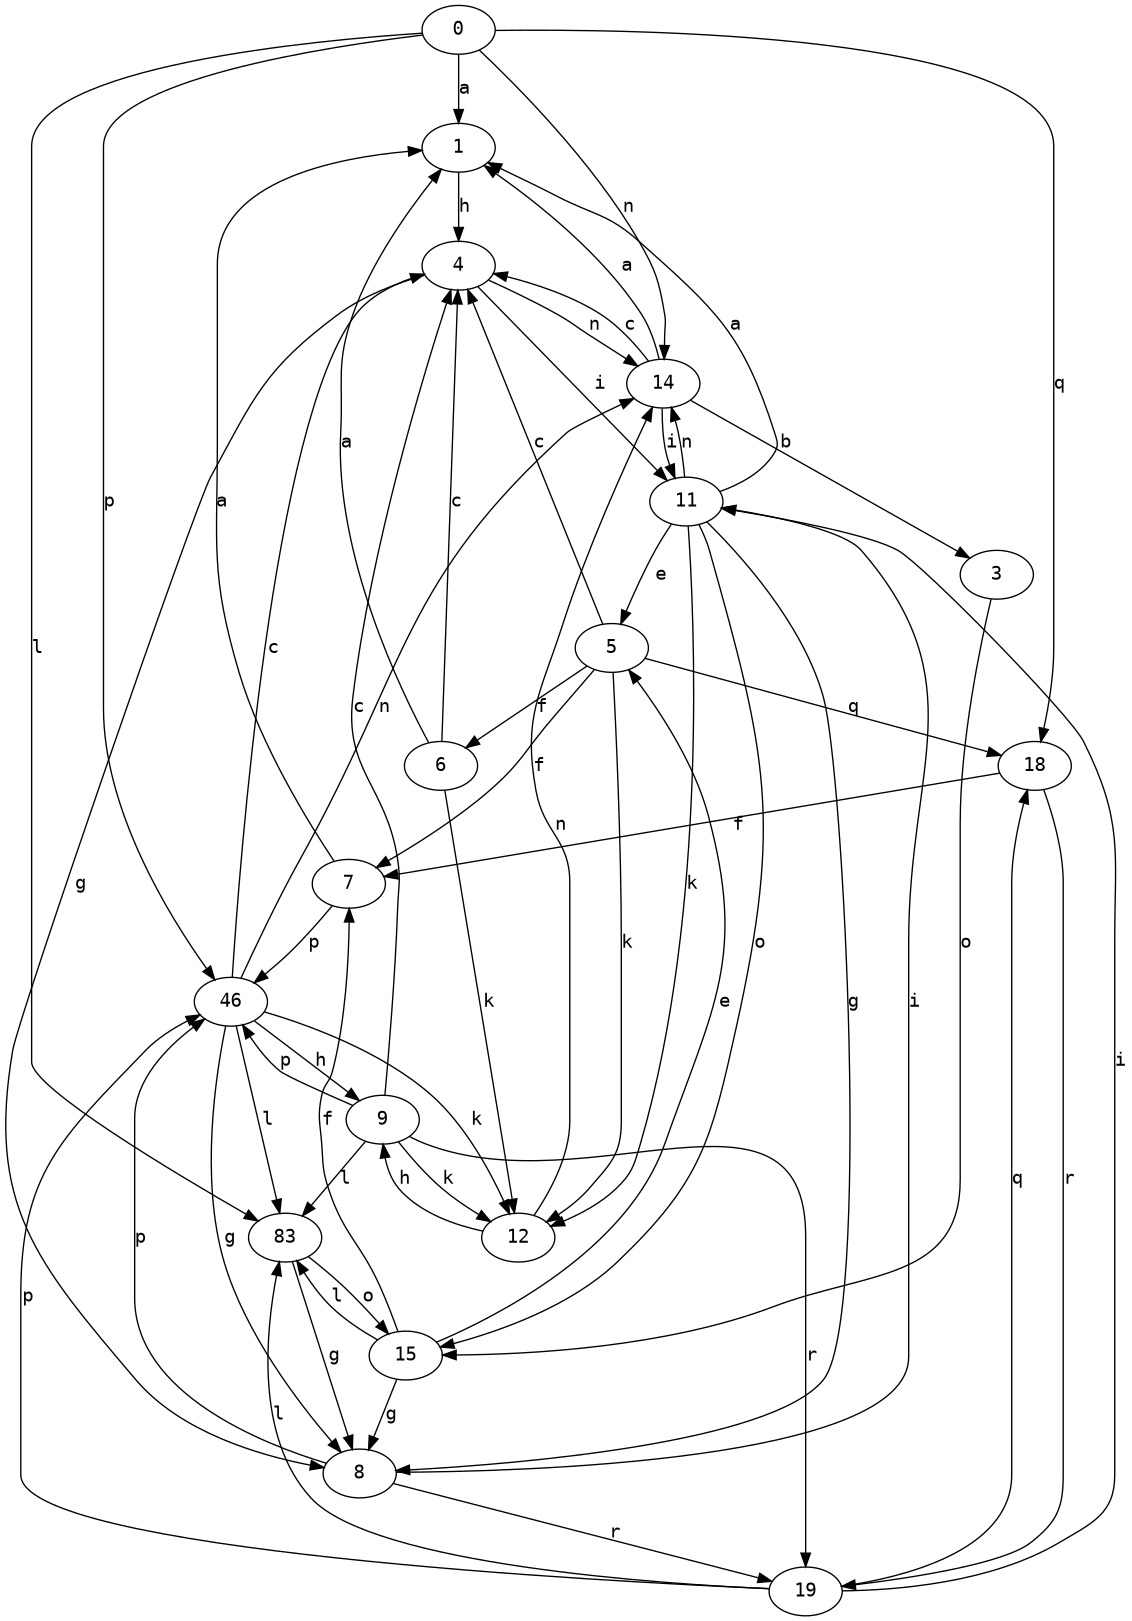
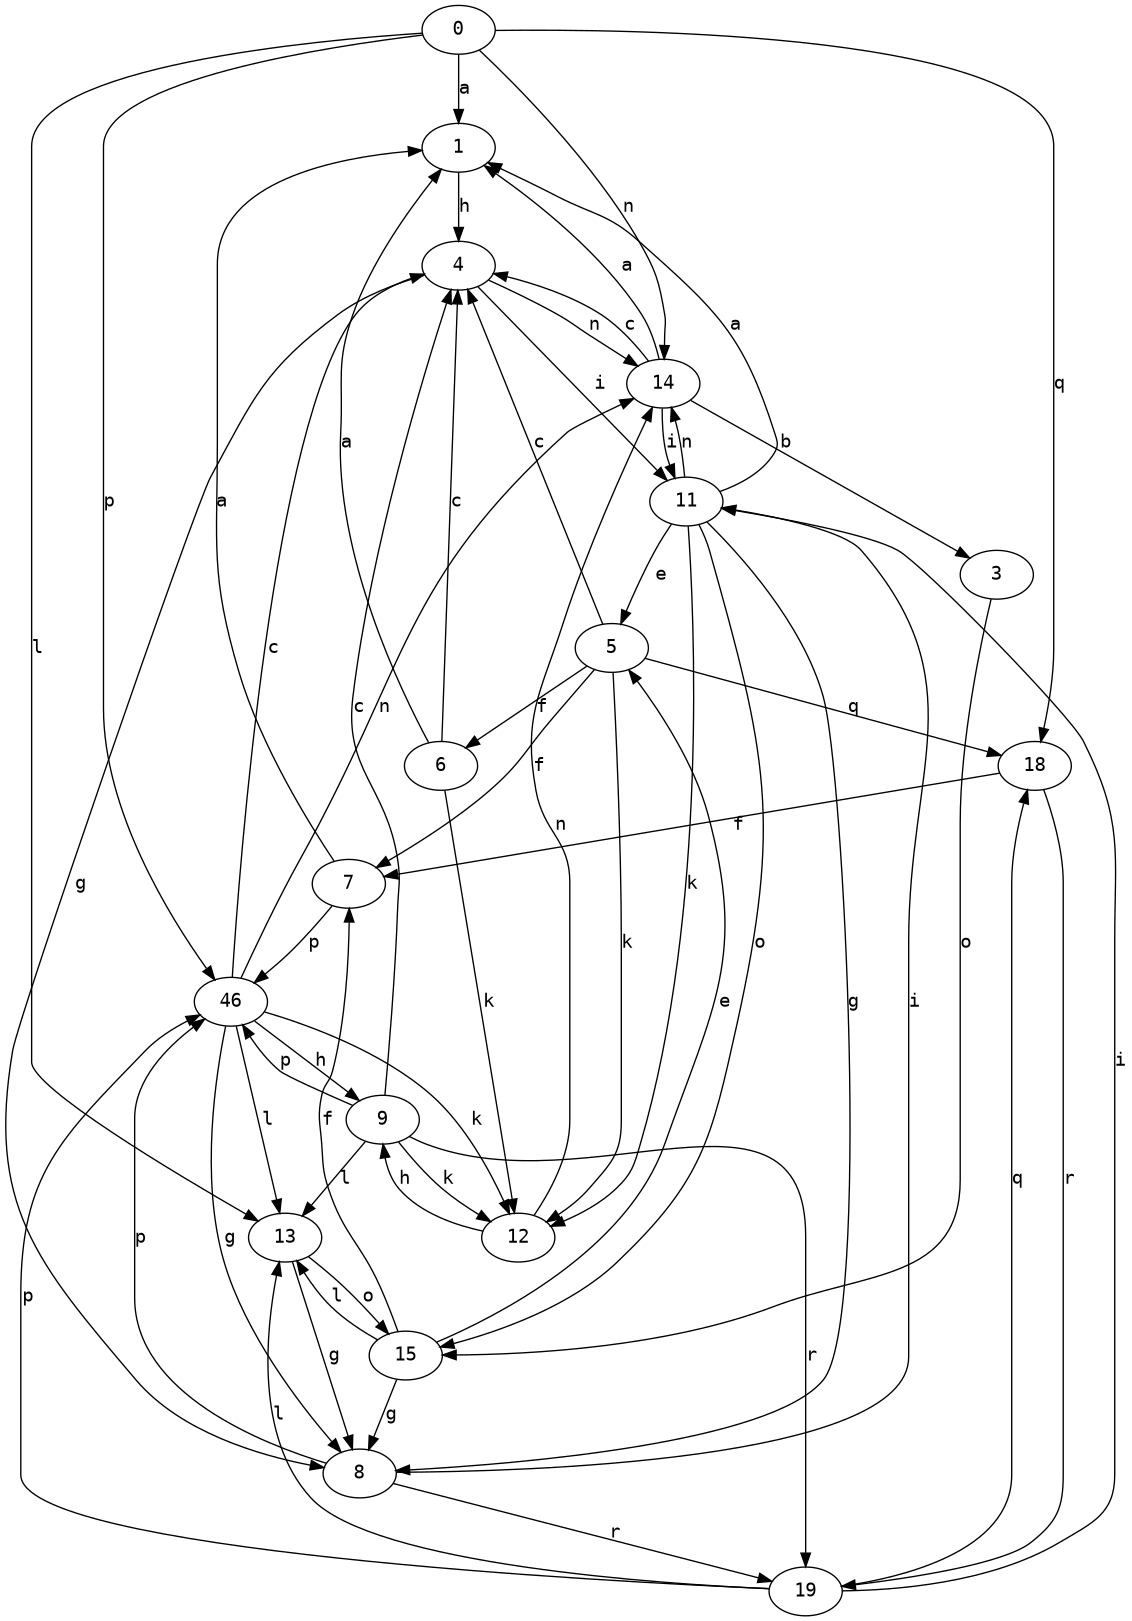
(285, 1238) -> (285, 1238)
